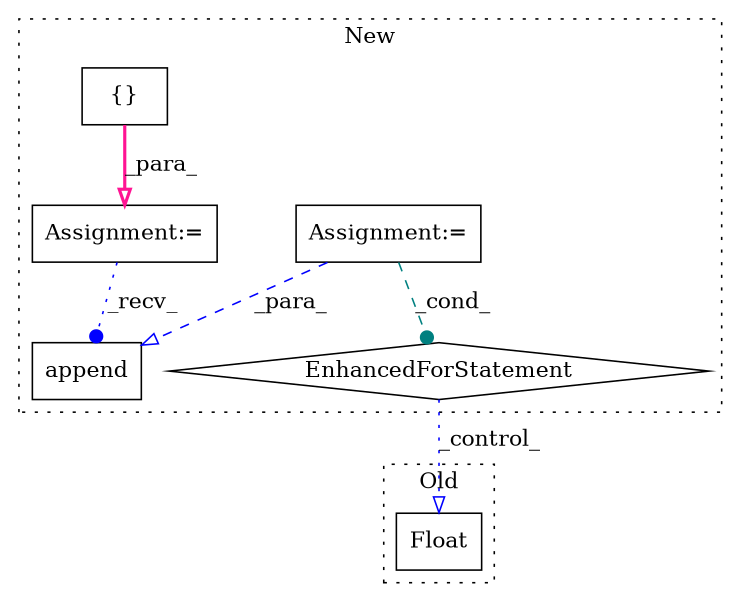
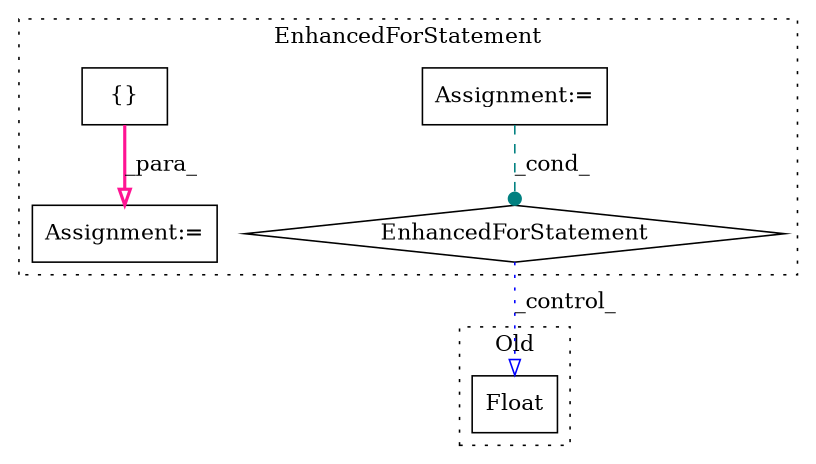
(370, 37) -> (408, 37)
(87, 371) -> none
